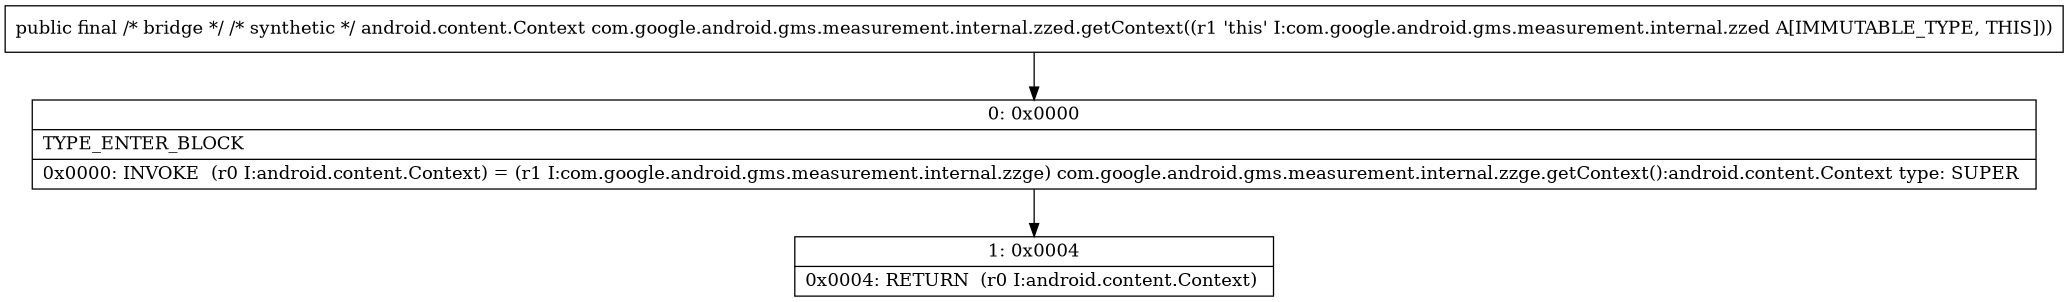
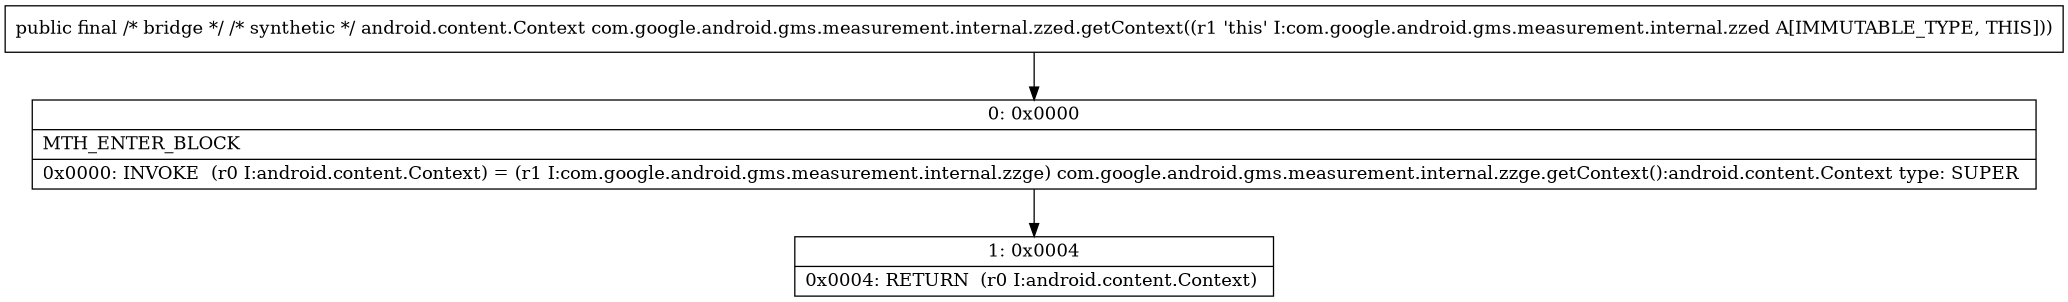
(144, 144) -> (142, 144)
